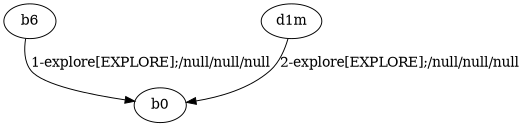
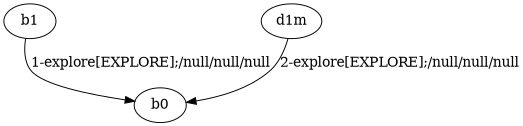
(30, 21) -> (30, 21)
